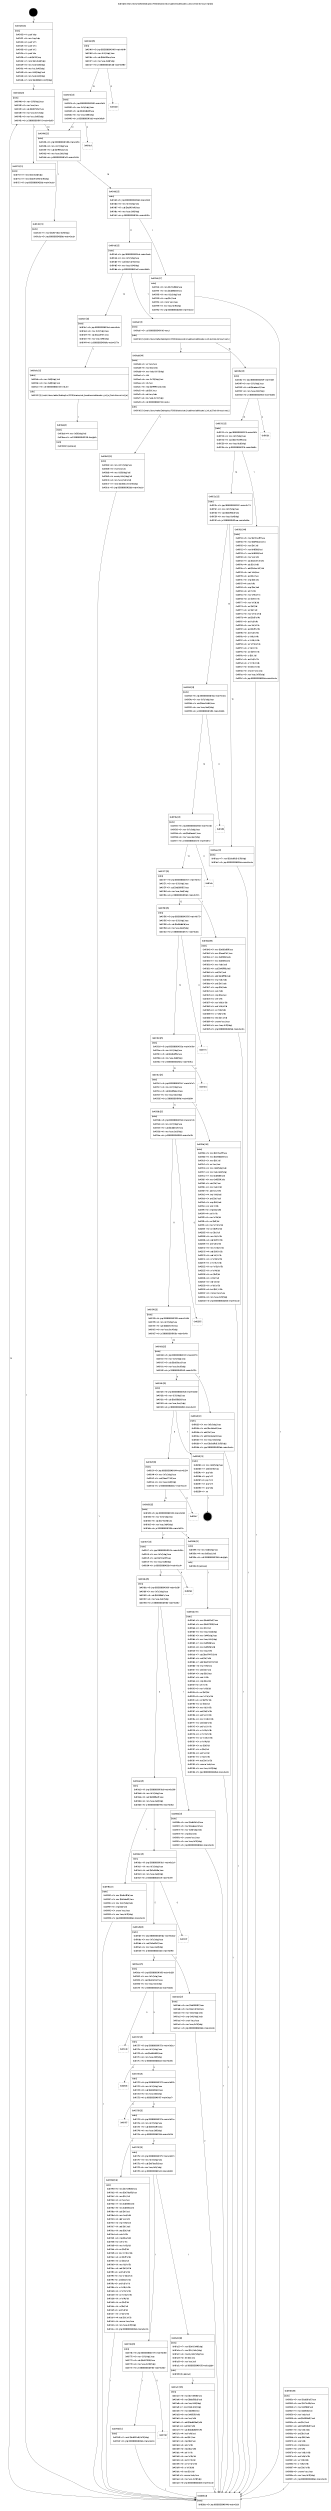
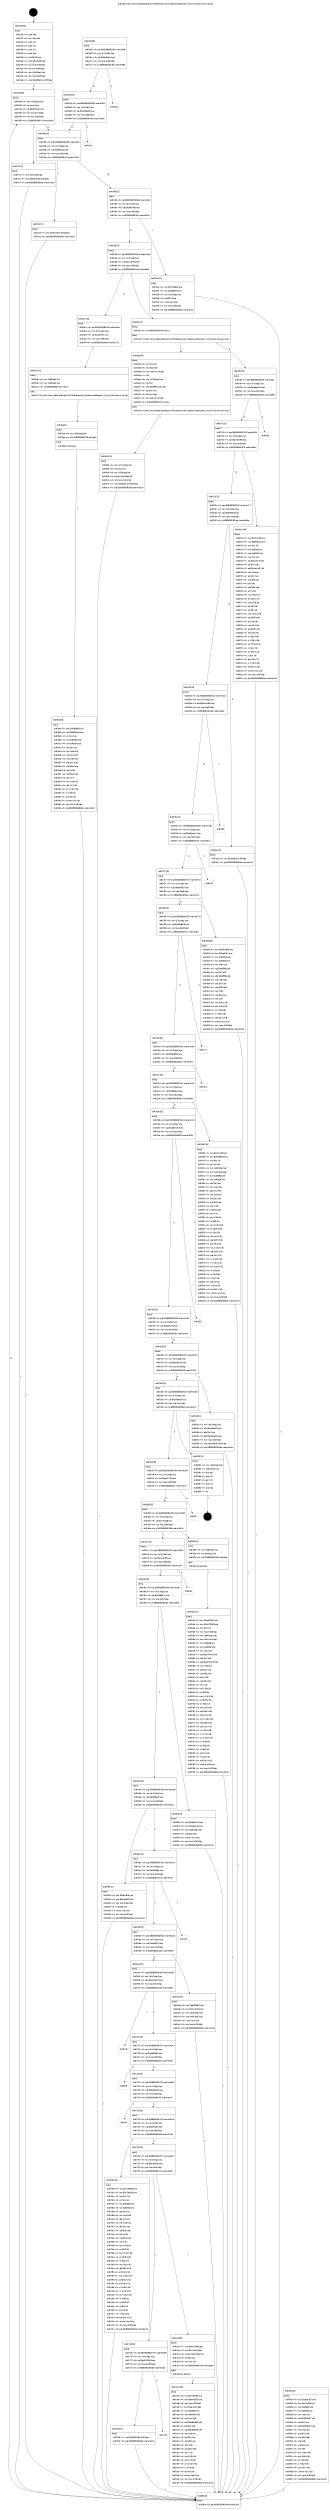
none -> (74, 764)
none -> (20, 1423)
